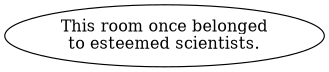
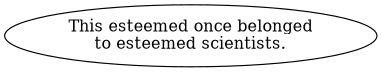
(165, 36) -> (191, 36)
